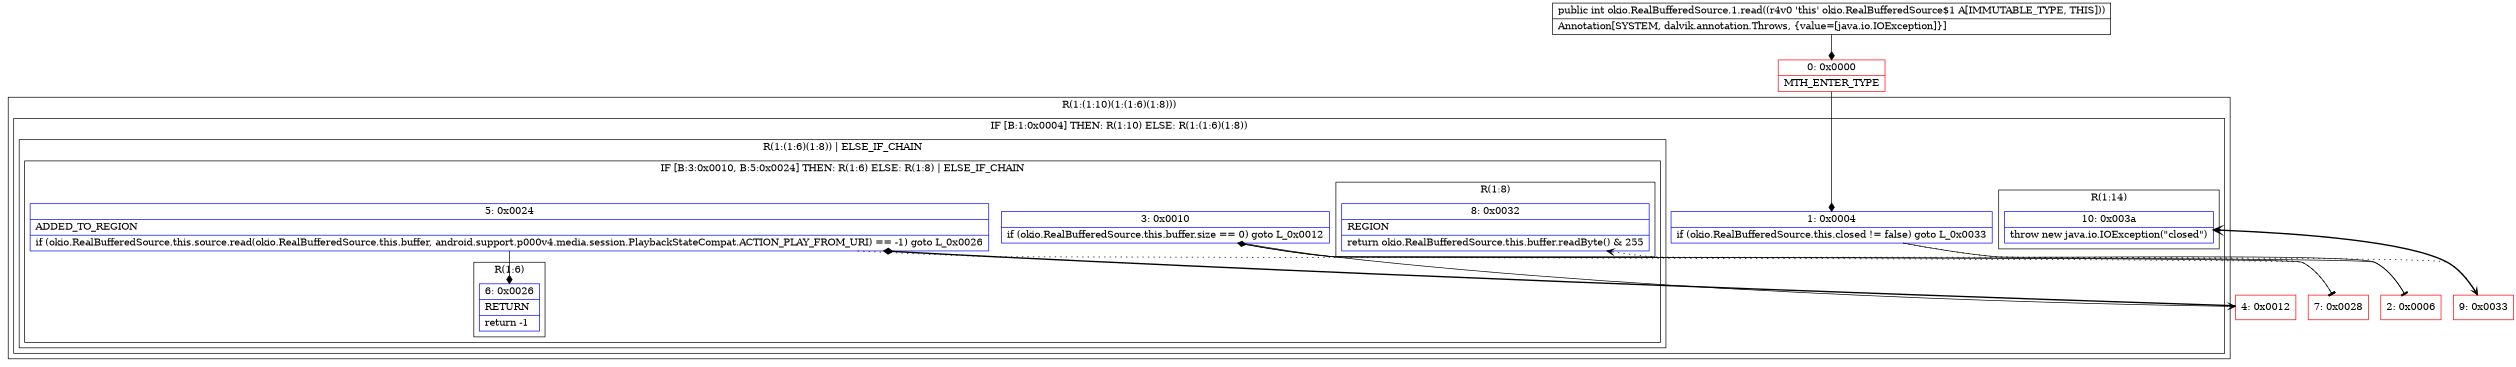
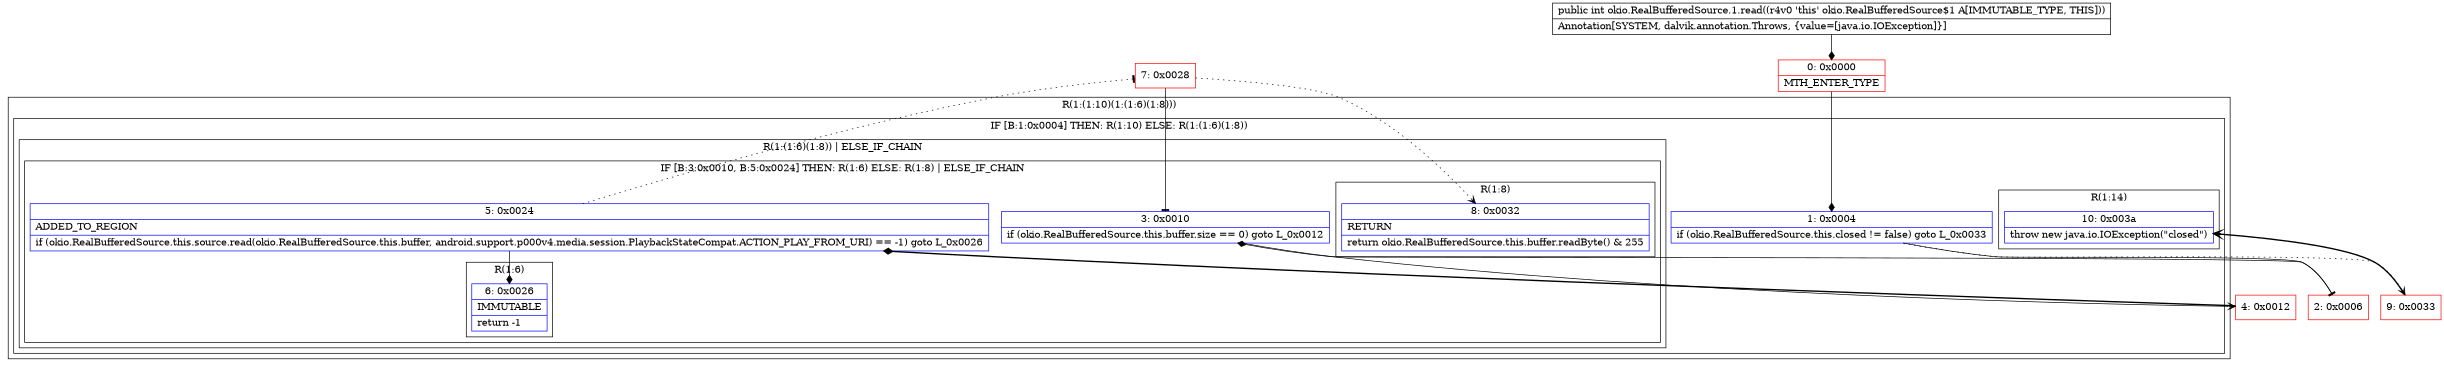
(1368, 227) -> (1369, 227)
(1790, 258) -> (1165, 148)
(507, 307) -> (509, 307)
